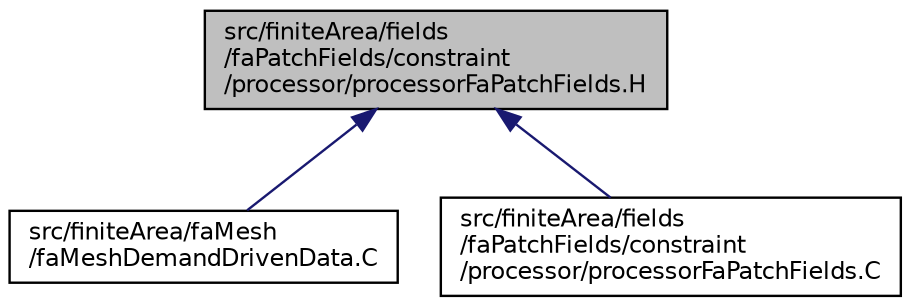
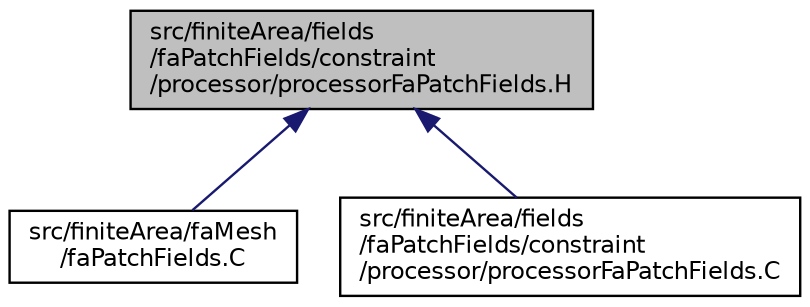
(204, 247) -> (153, 247)
